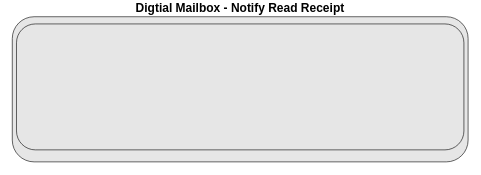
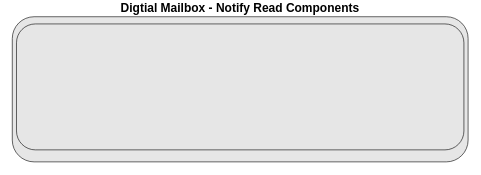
(240, 8) -> (240, 8)
